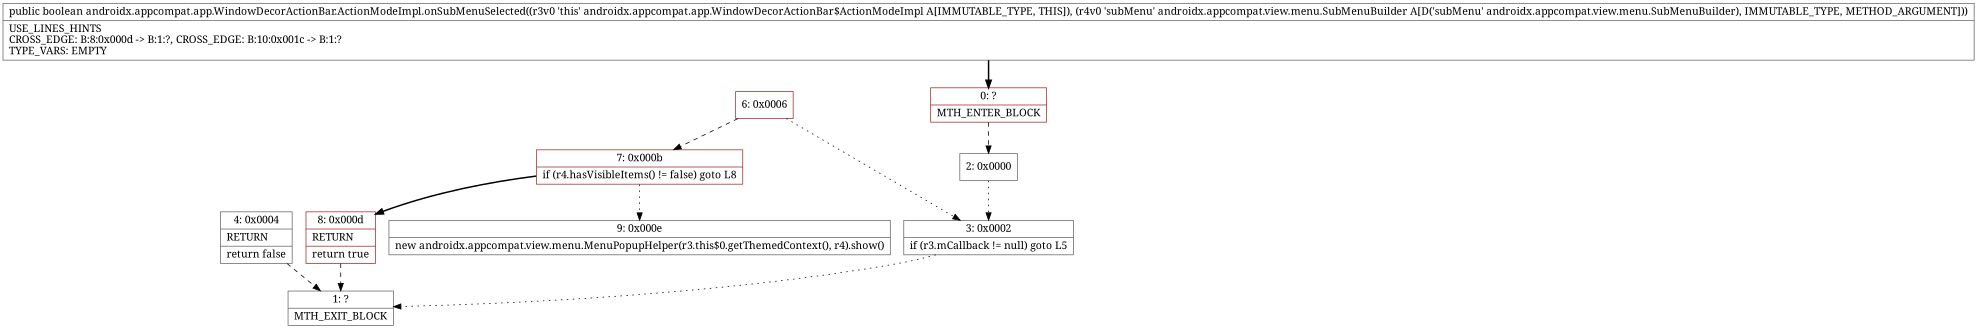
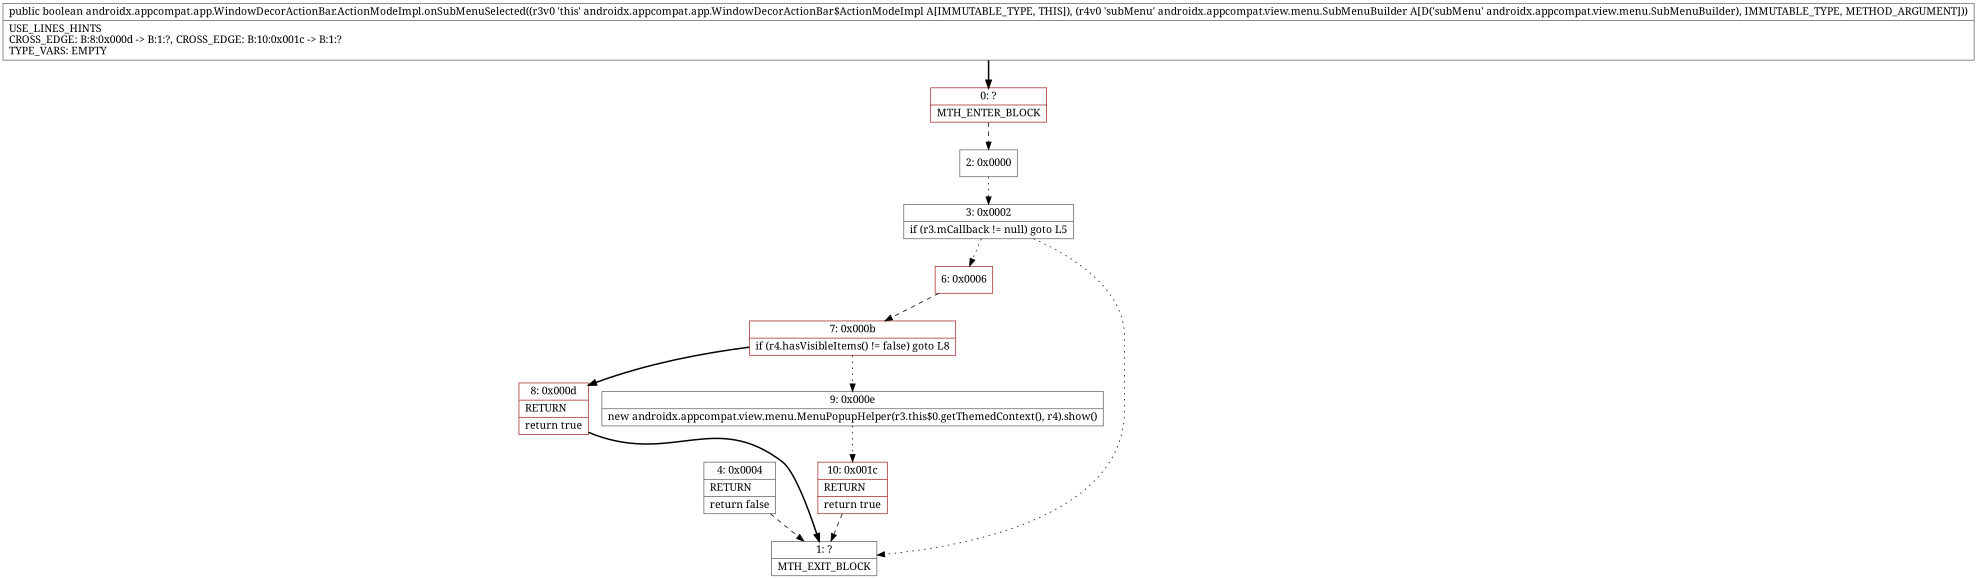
(870, 168) -> (977, 249)
(341, 273) -> (727, 439)
none -> (853, 488)
